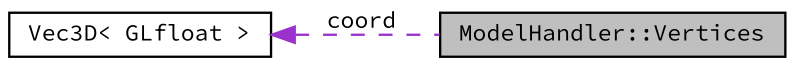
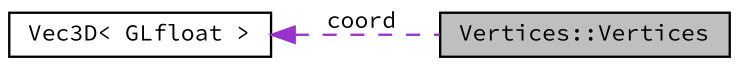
(613, 35) -> (585, 35)
